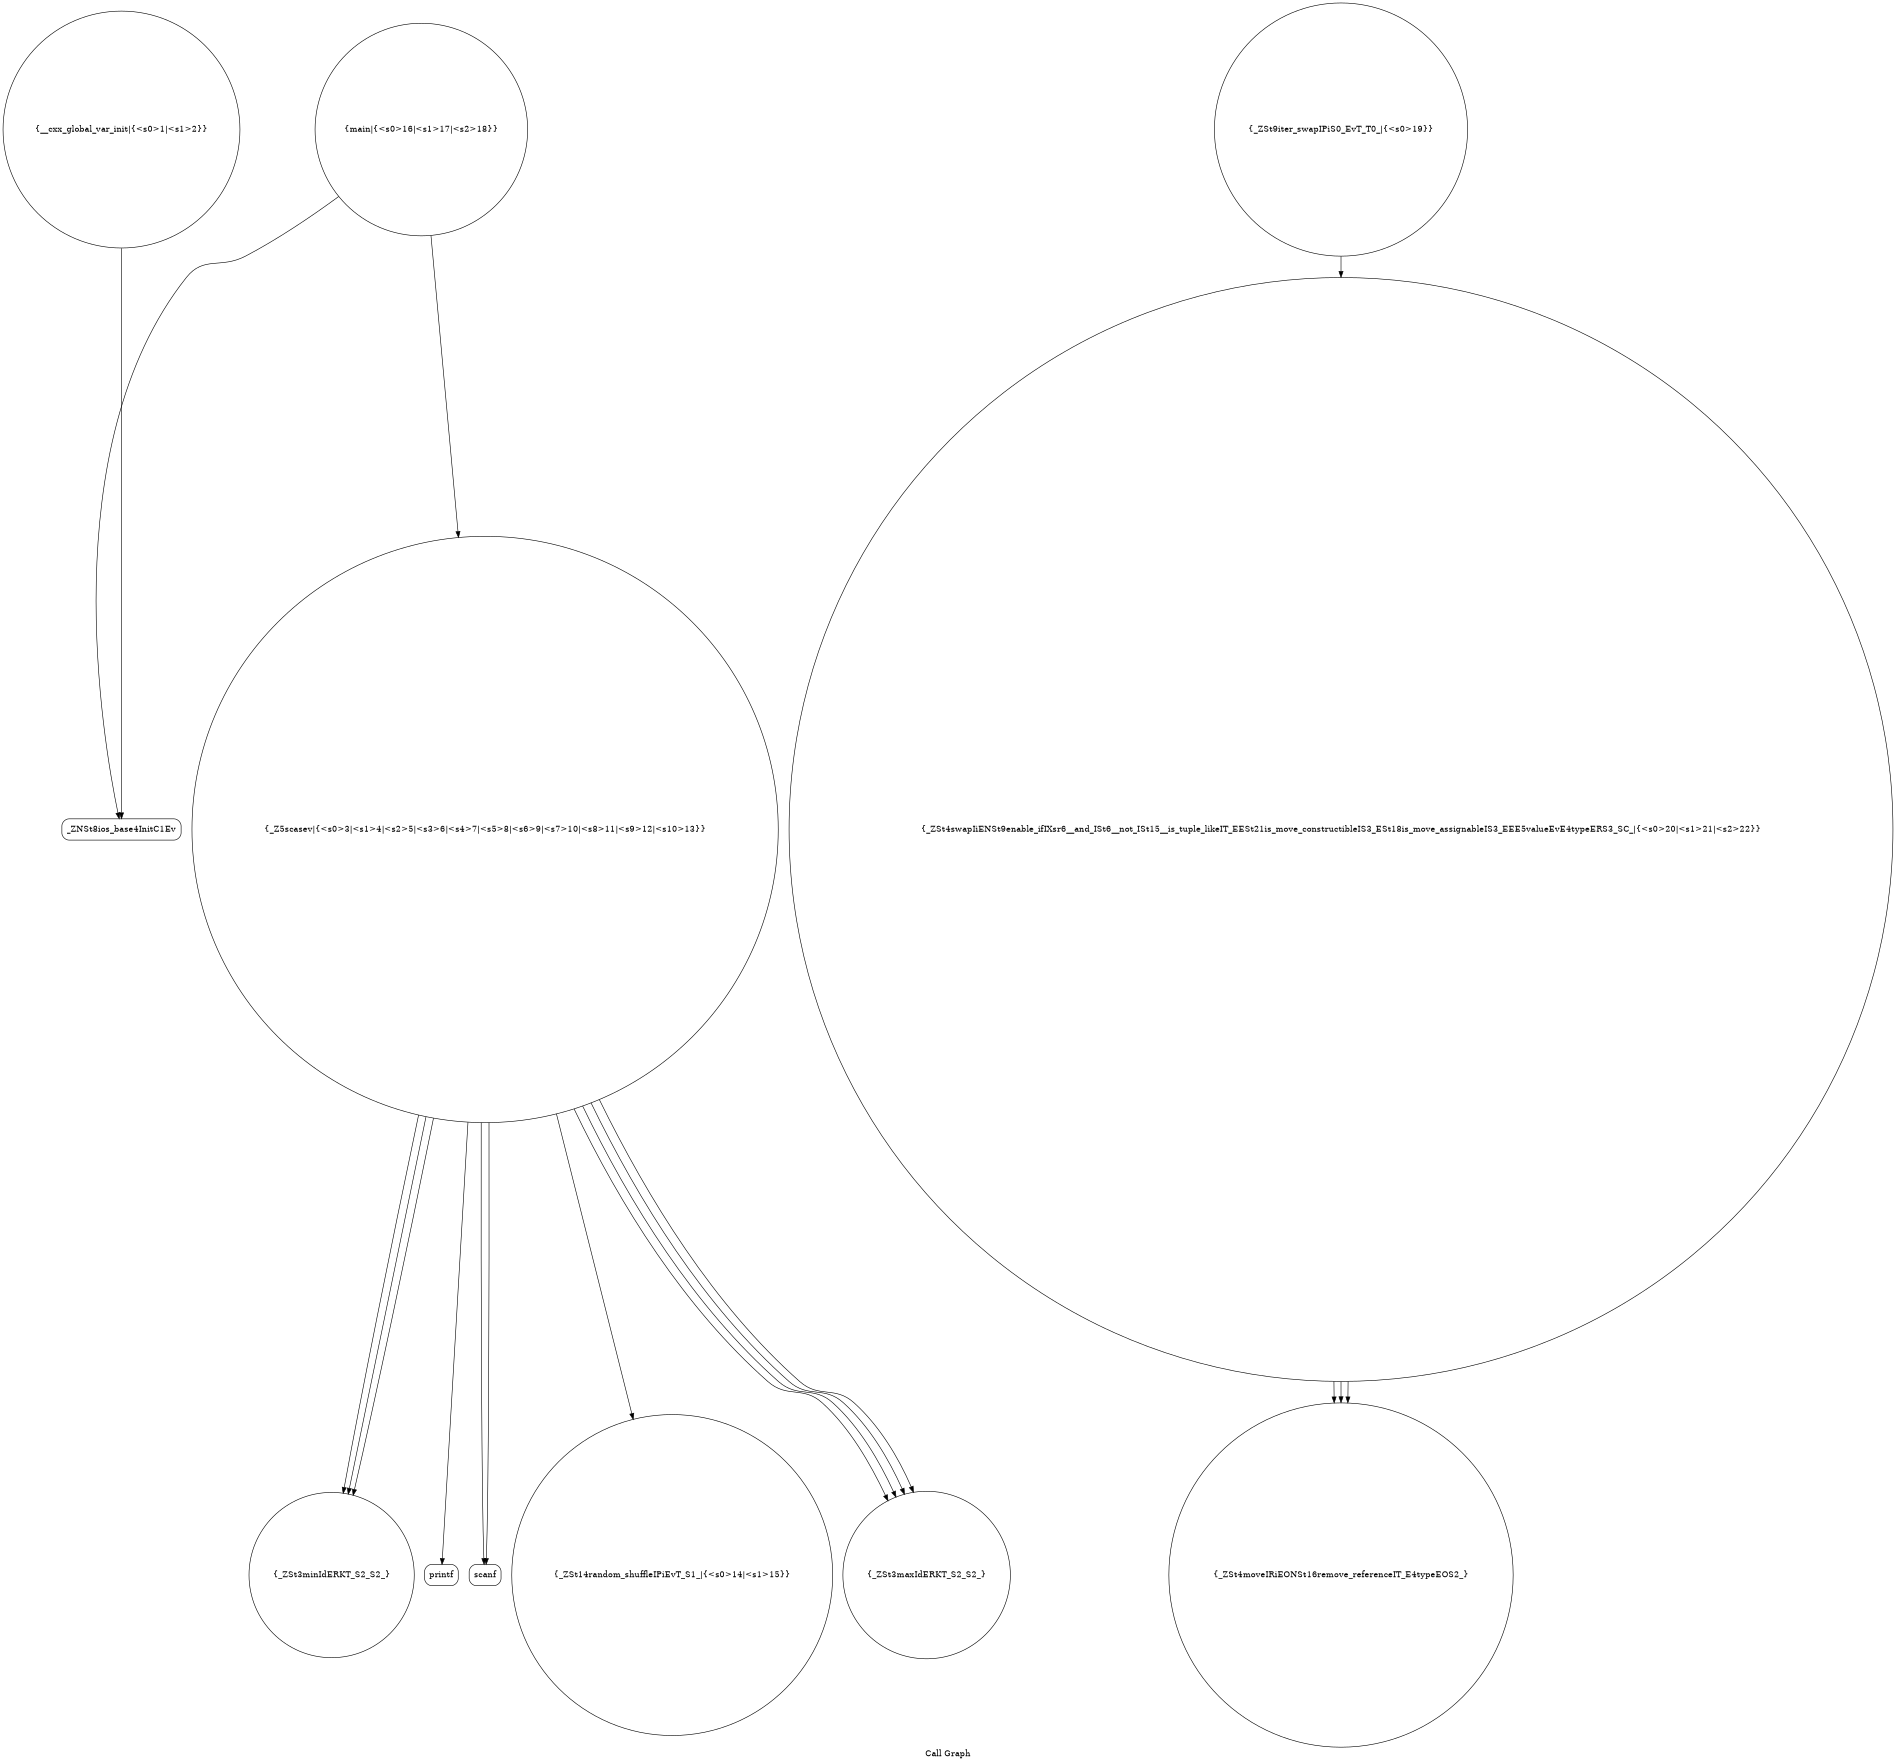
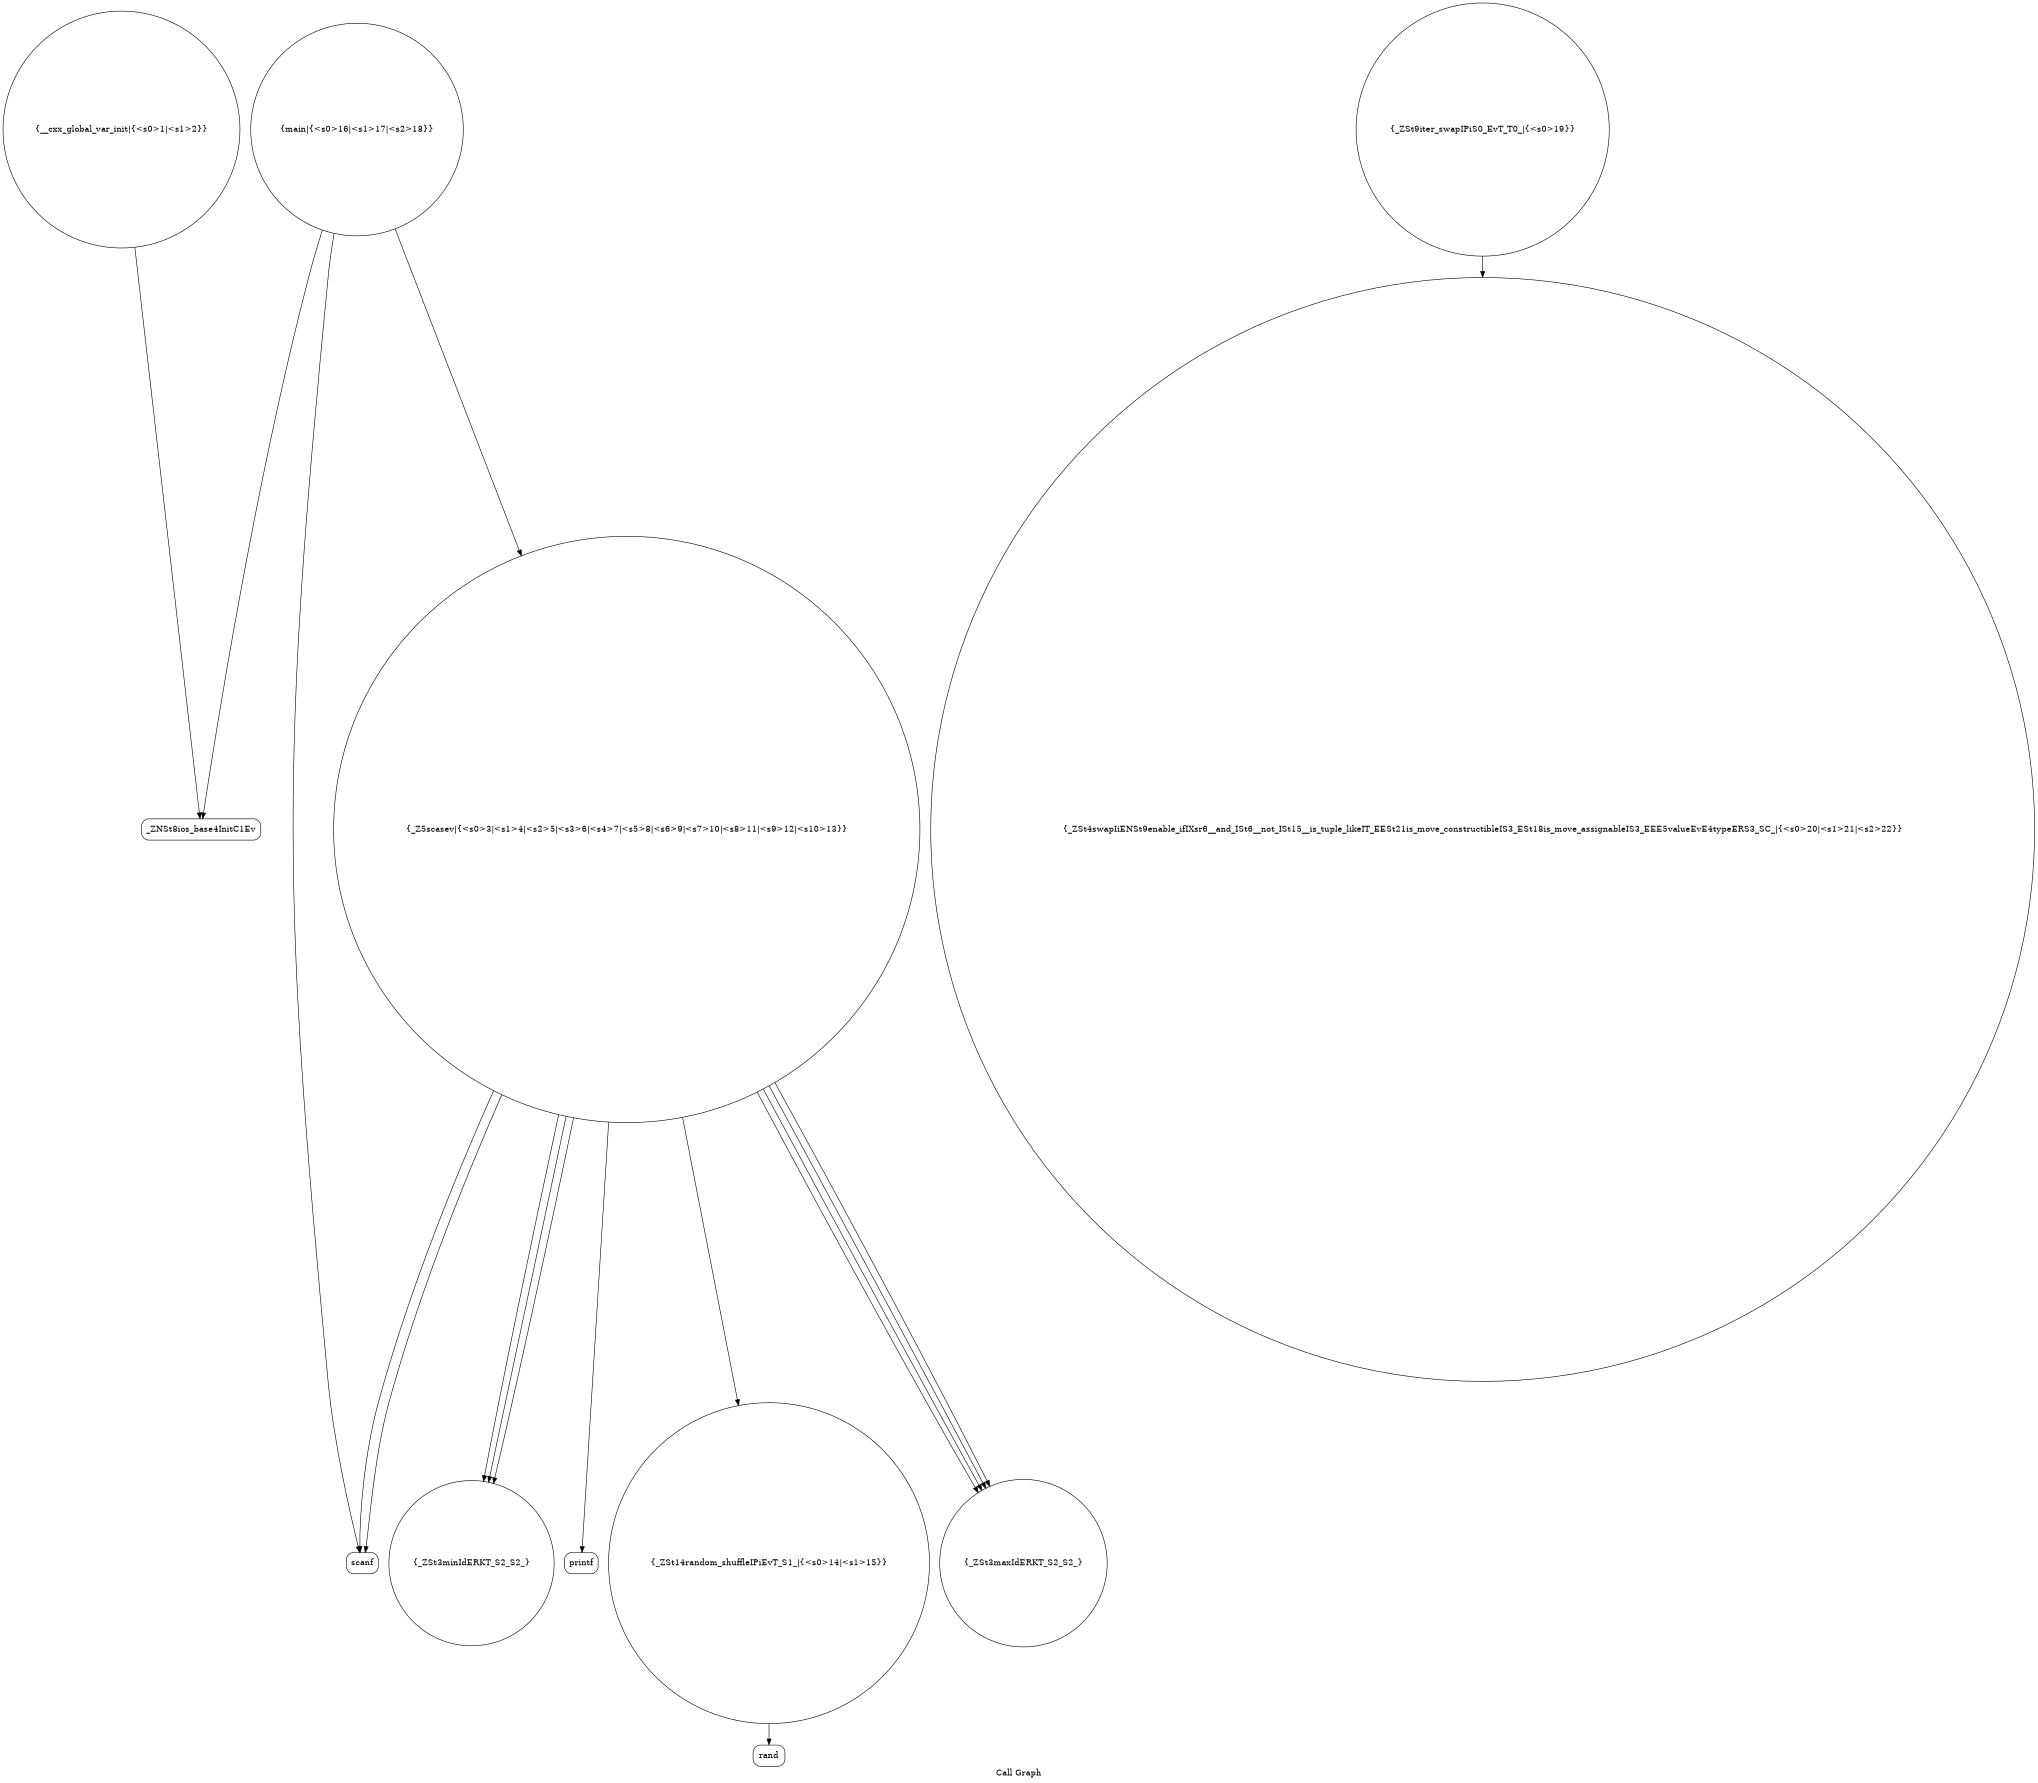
none -> (294, 891)
(1341, 1575) -> none
none -> (769, 1756)
